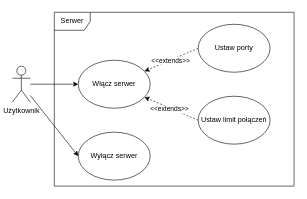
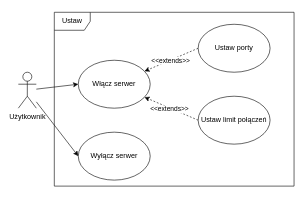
(72, 21) -> (72, 21)
(21, 84) -> (27, 90)
